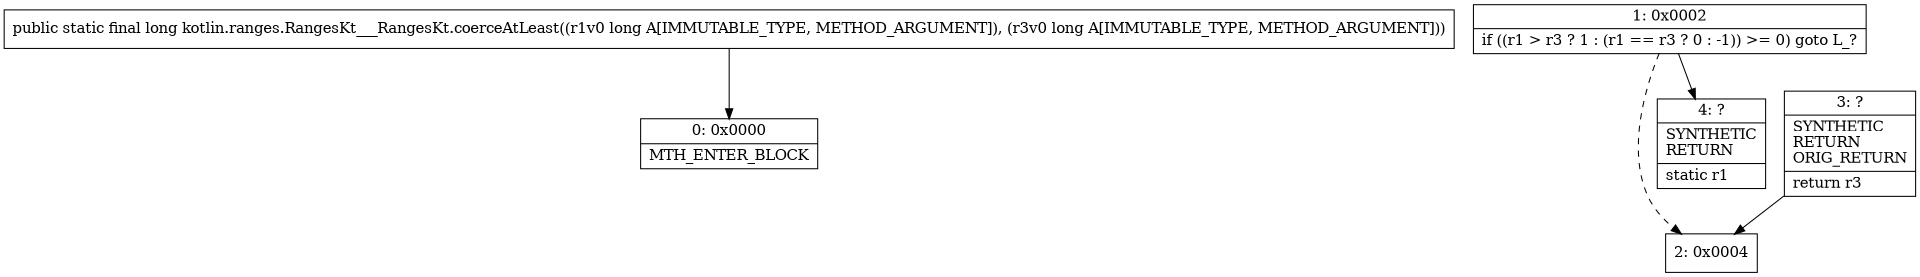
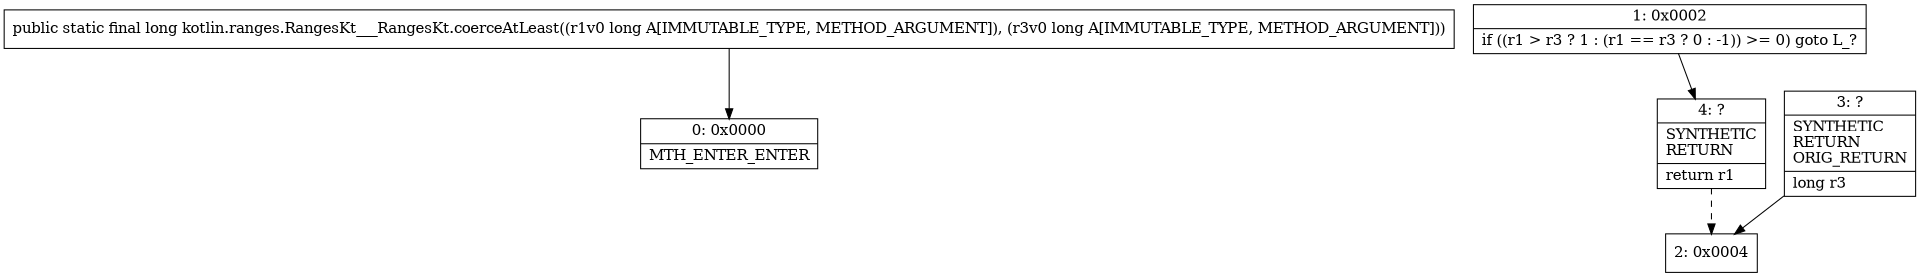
(1639, 144) -> (1711, 206)
(729, 156) -> (729, 156)
(1697, 176) -> (1701, 176)
(1828, 183) -> (1820, 183)
